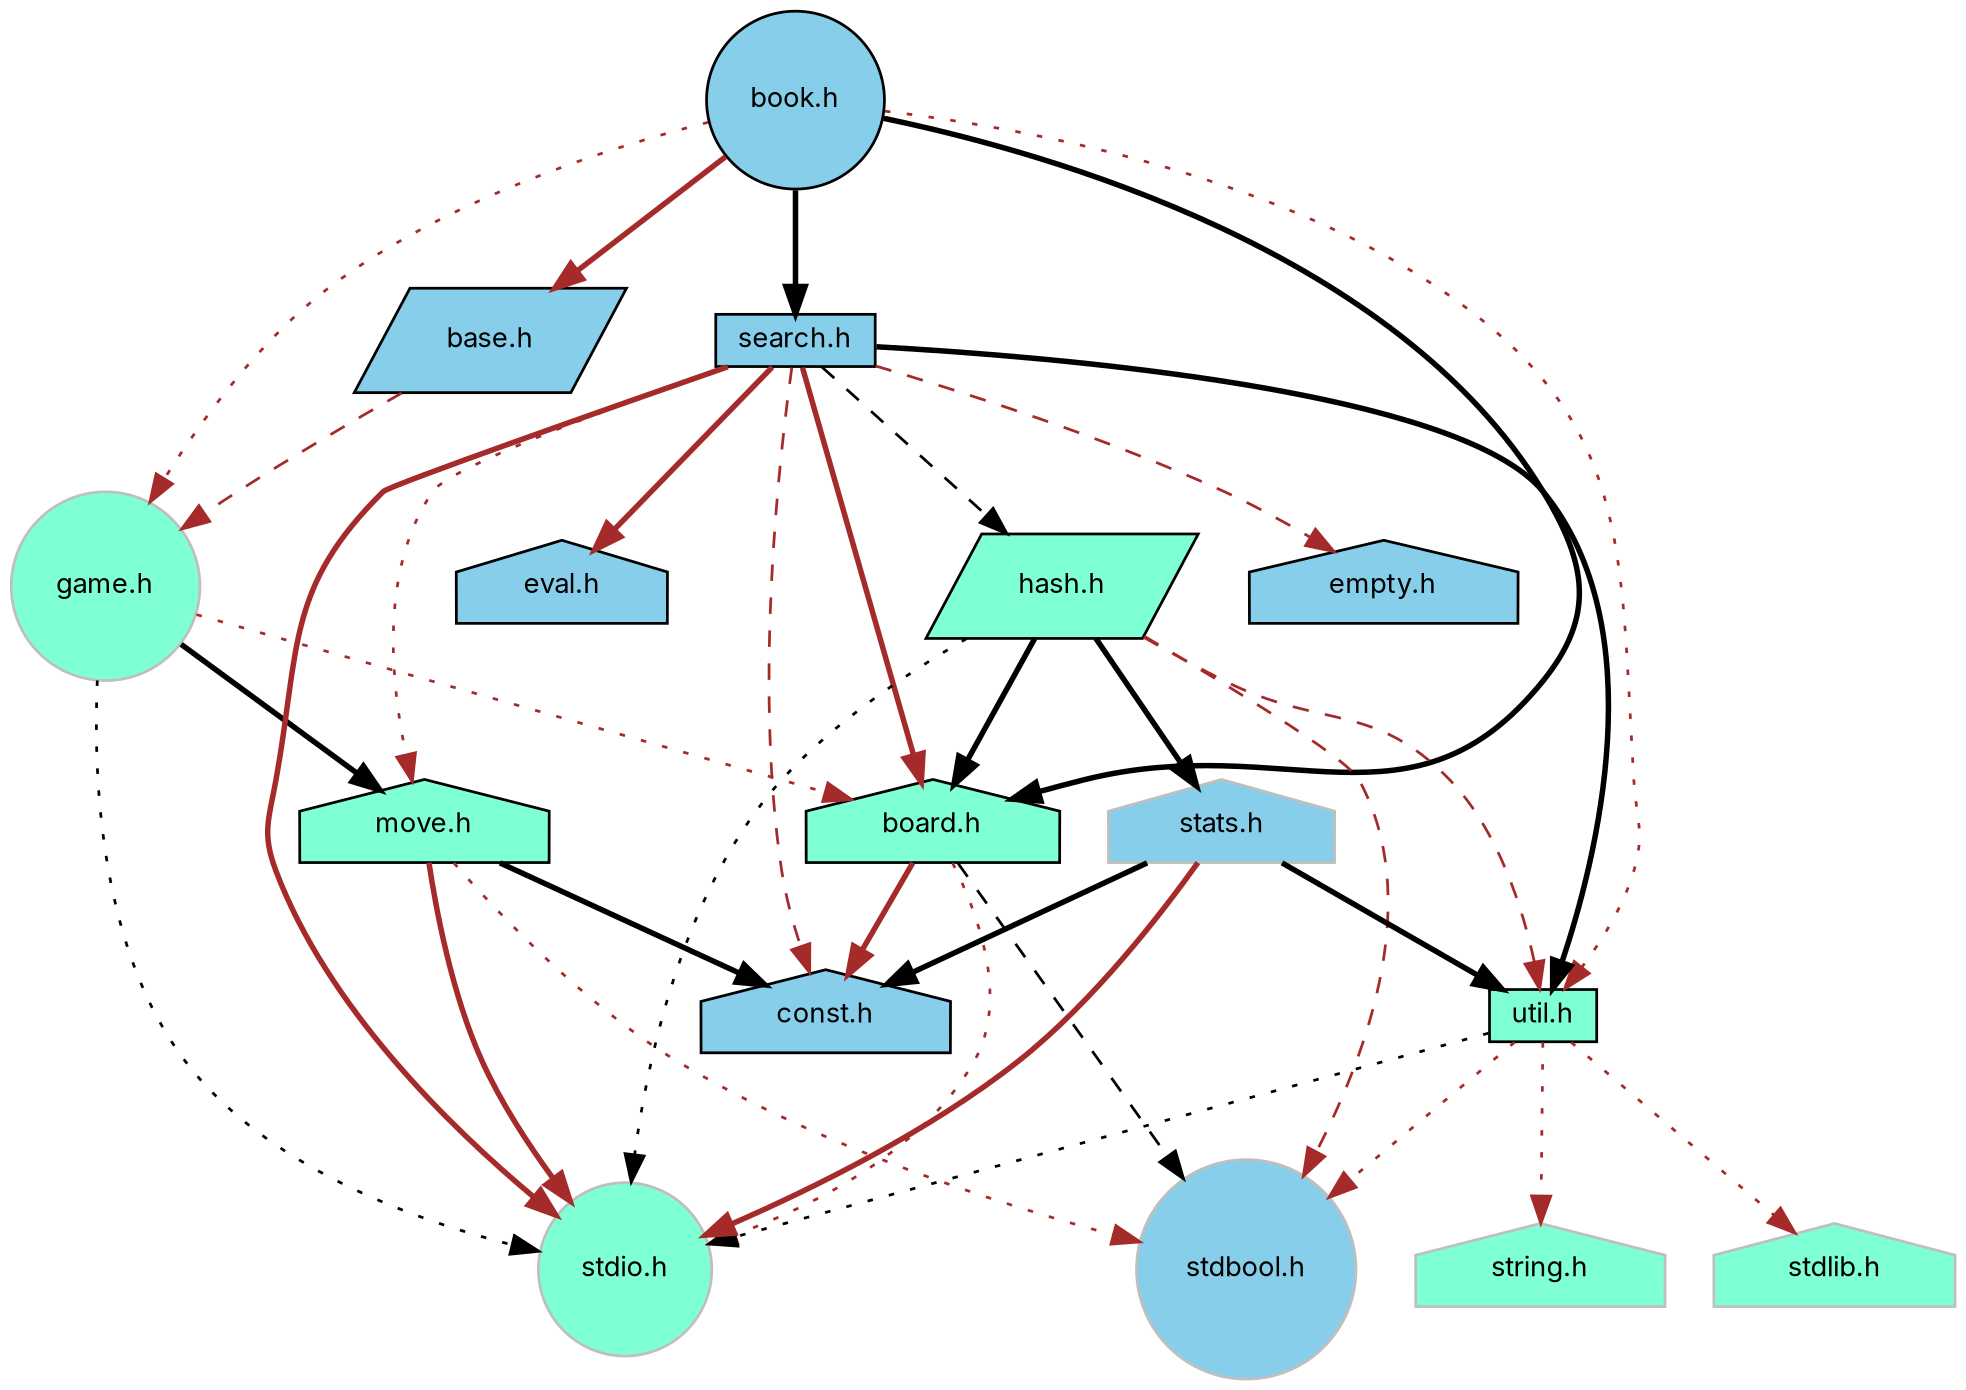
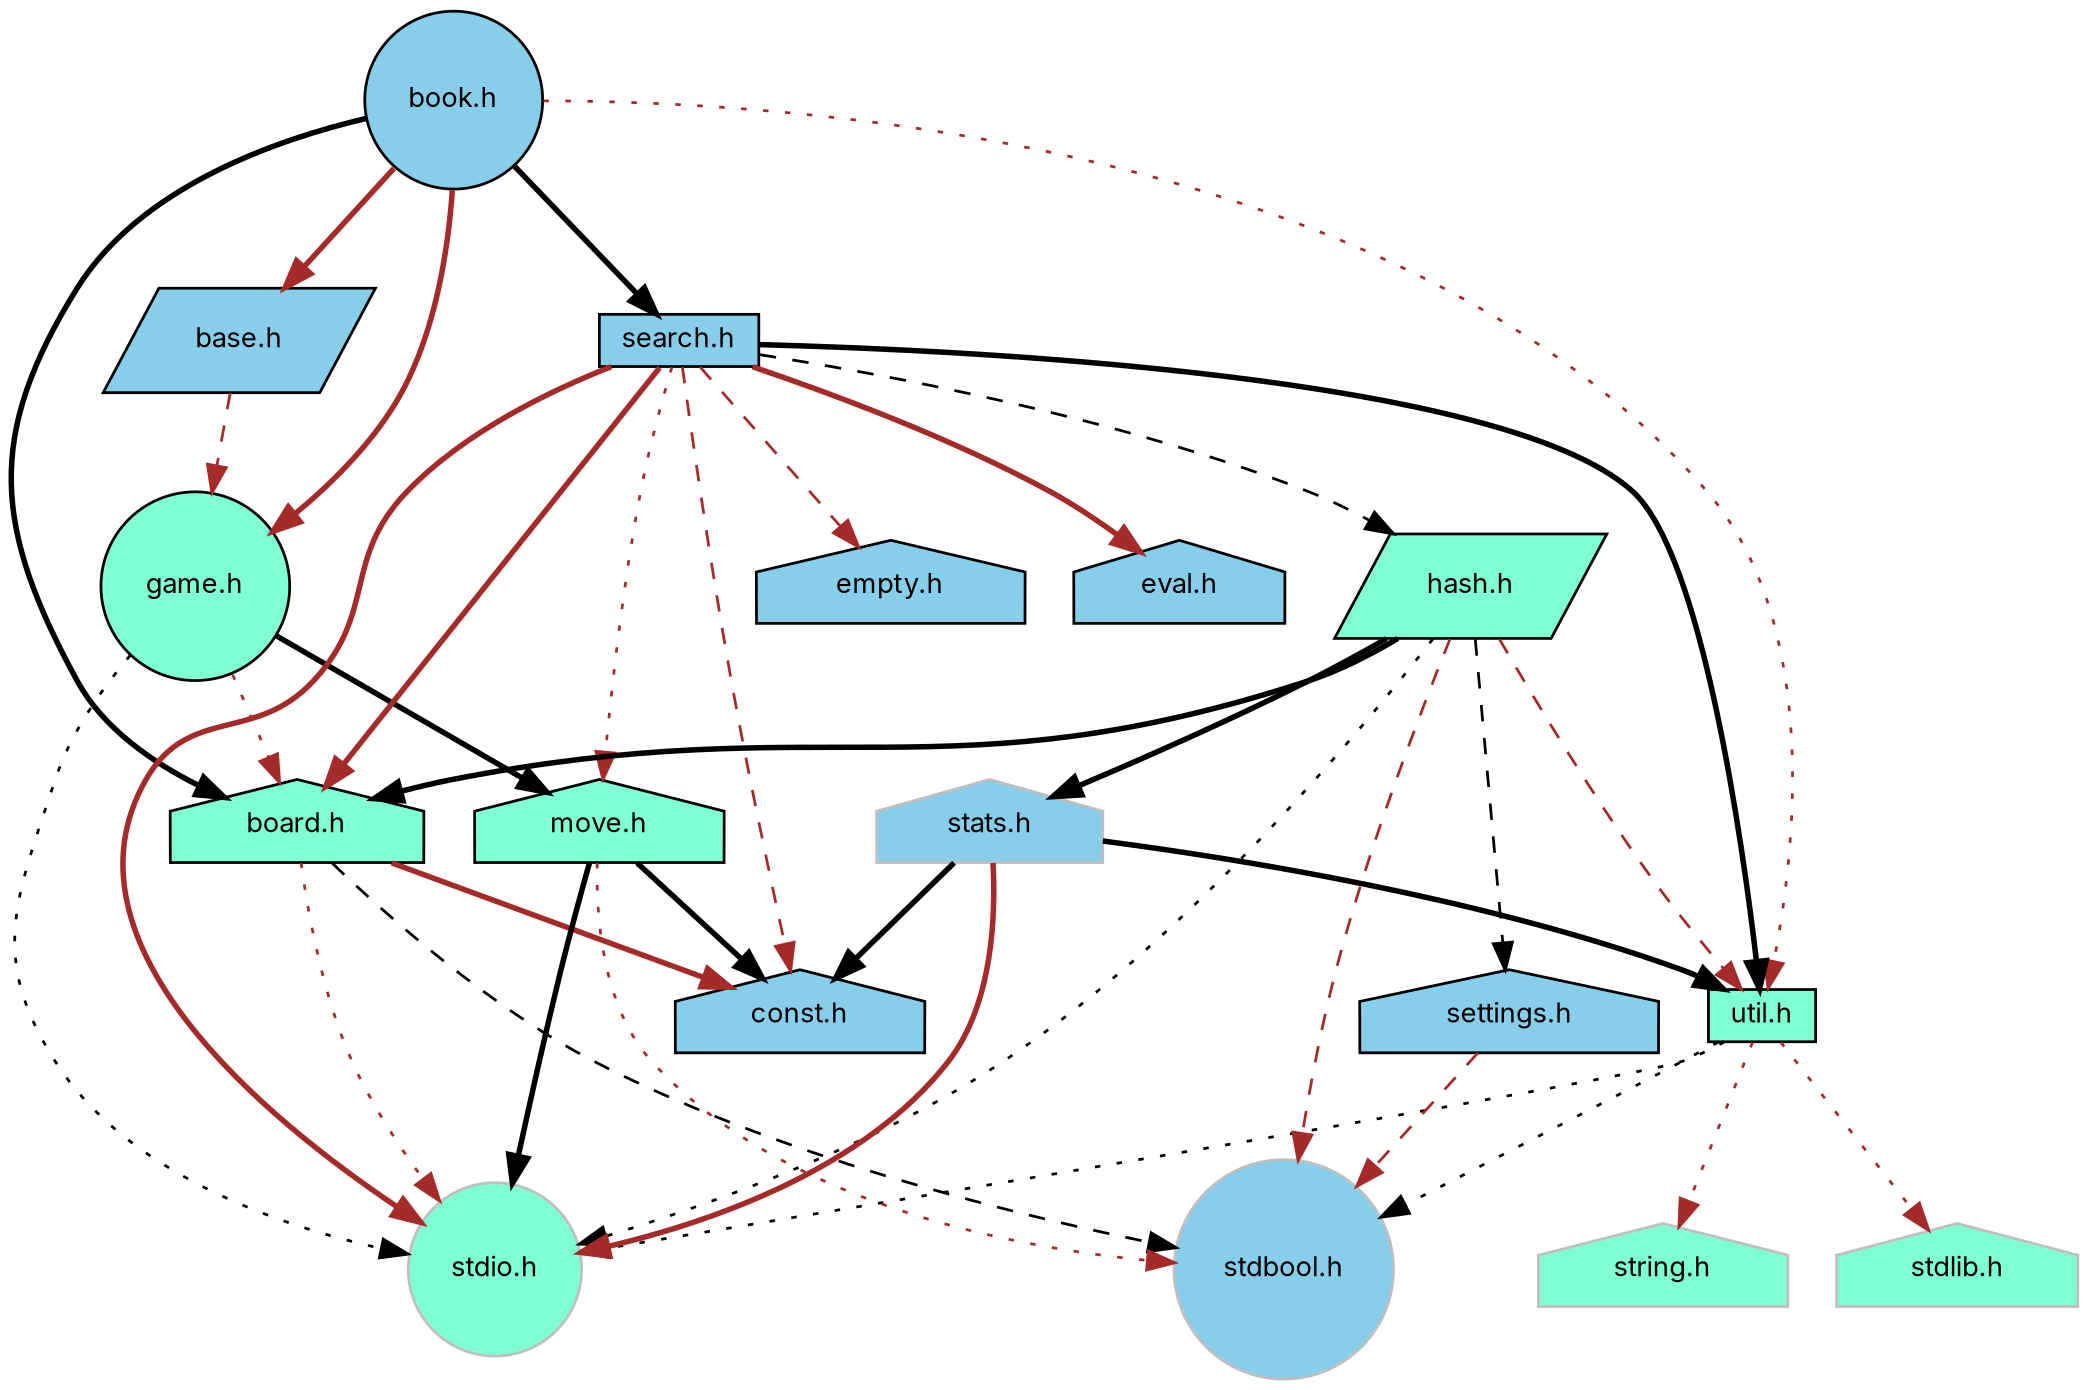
(397, 243) -> (412, 371)
(106, 586) -> (195, 586)
none -> (1509, 1016)
(469, 1029) -> (551, 1009)
(1433, 1111) -> (1562, 1124)
